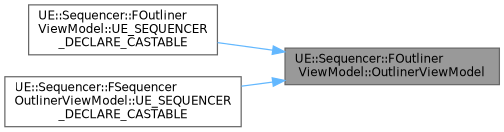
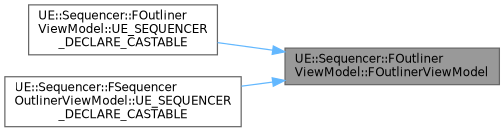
(392, 66) -> (392, 66)
